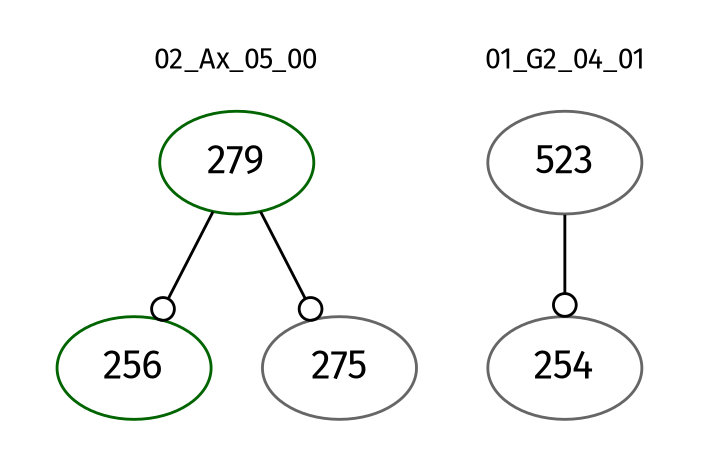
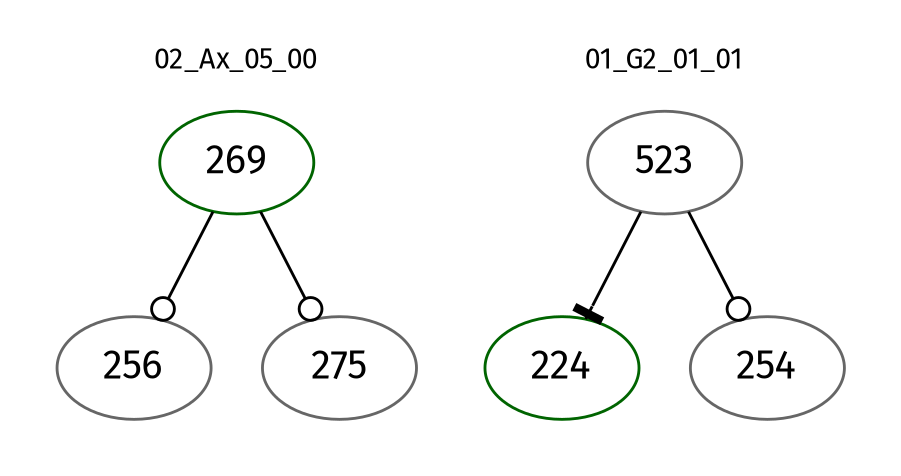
(566, 61) -> (665, 61)
(237, 163) -> (237, 163)
(134, 368) -> (134, 368)
none -> (562, 368)
